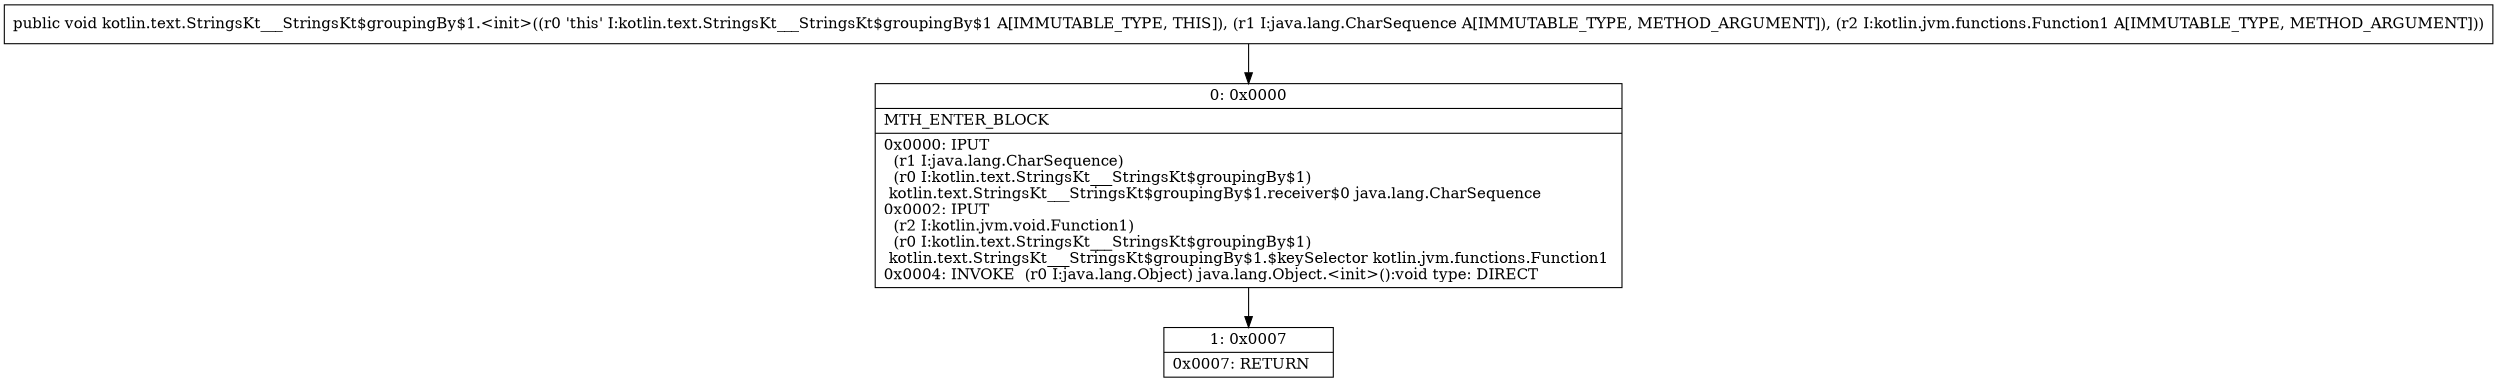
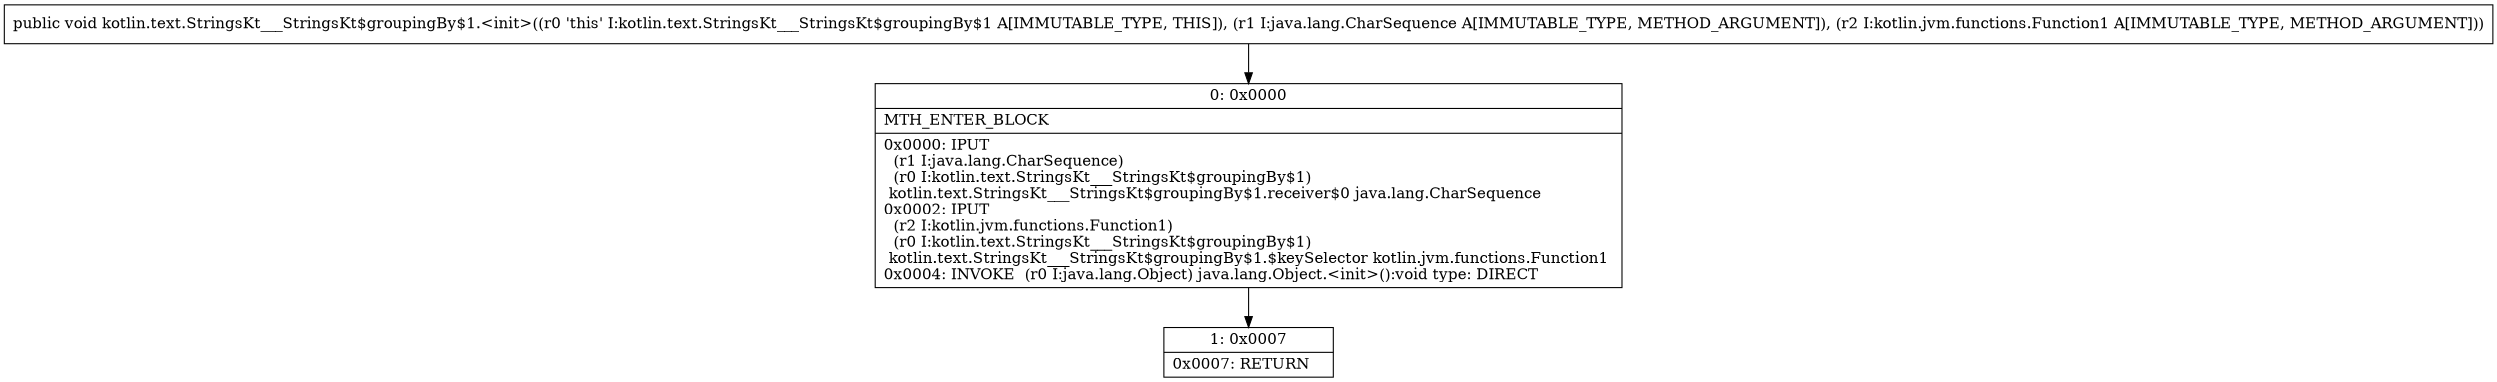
(1009, 226) -> (1028, 226)
